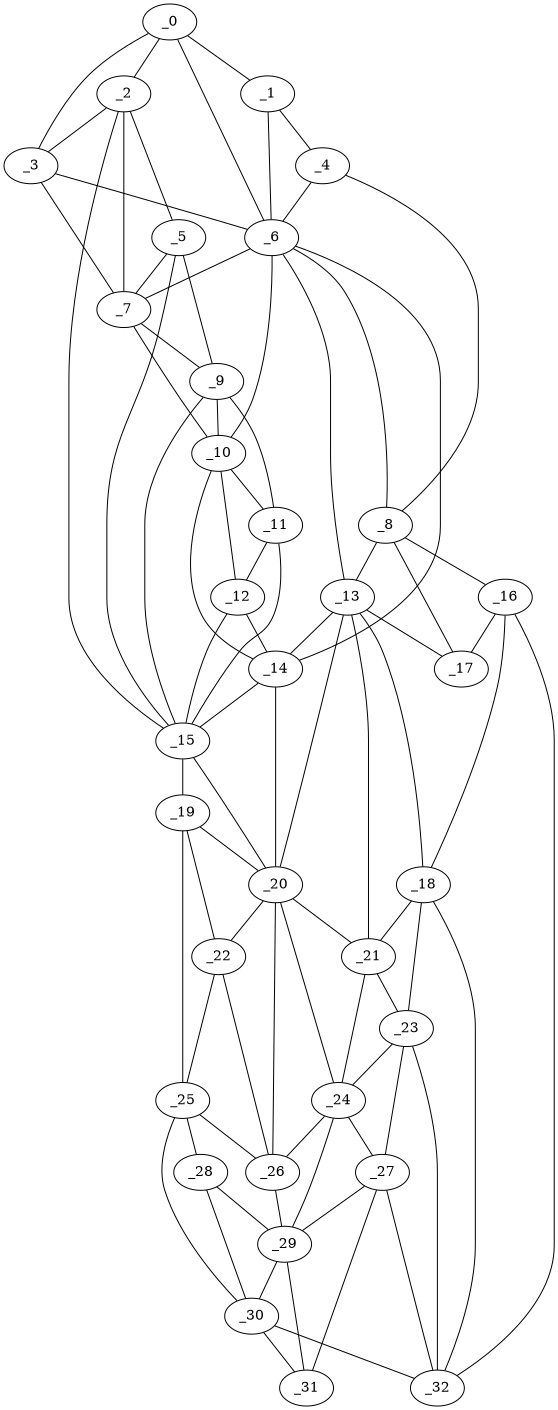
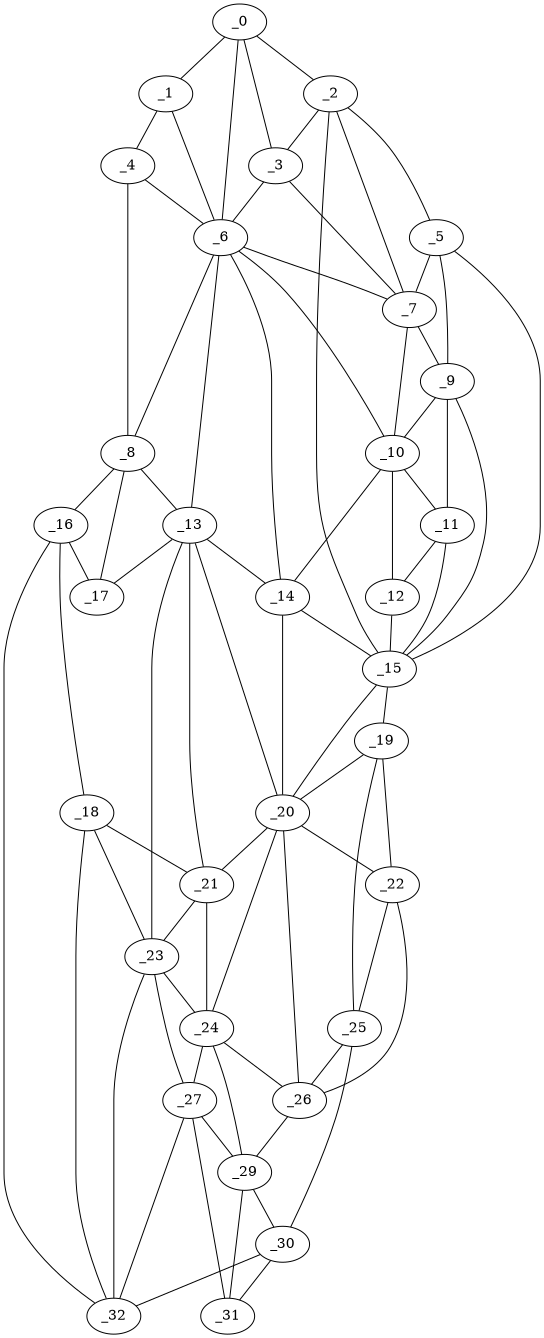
(255, 629) -> none
(407, 736) -> (152, 739)
(201, 1172) -> none
